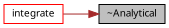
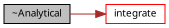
(76, 14) -> (83, 14)
